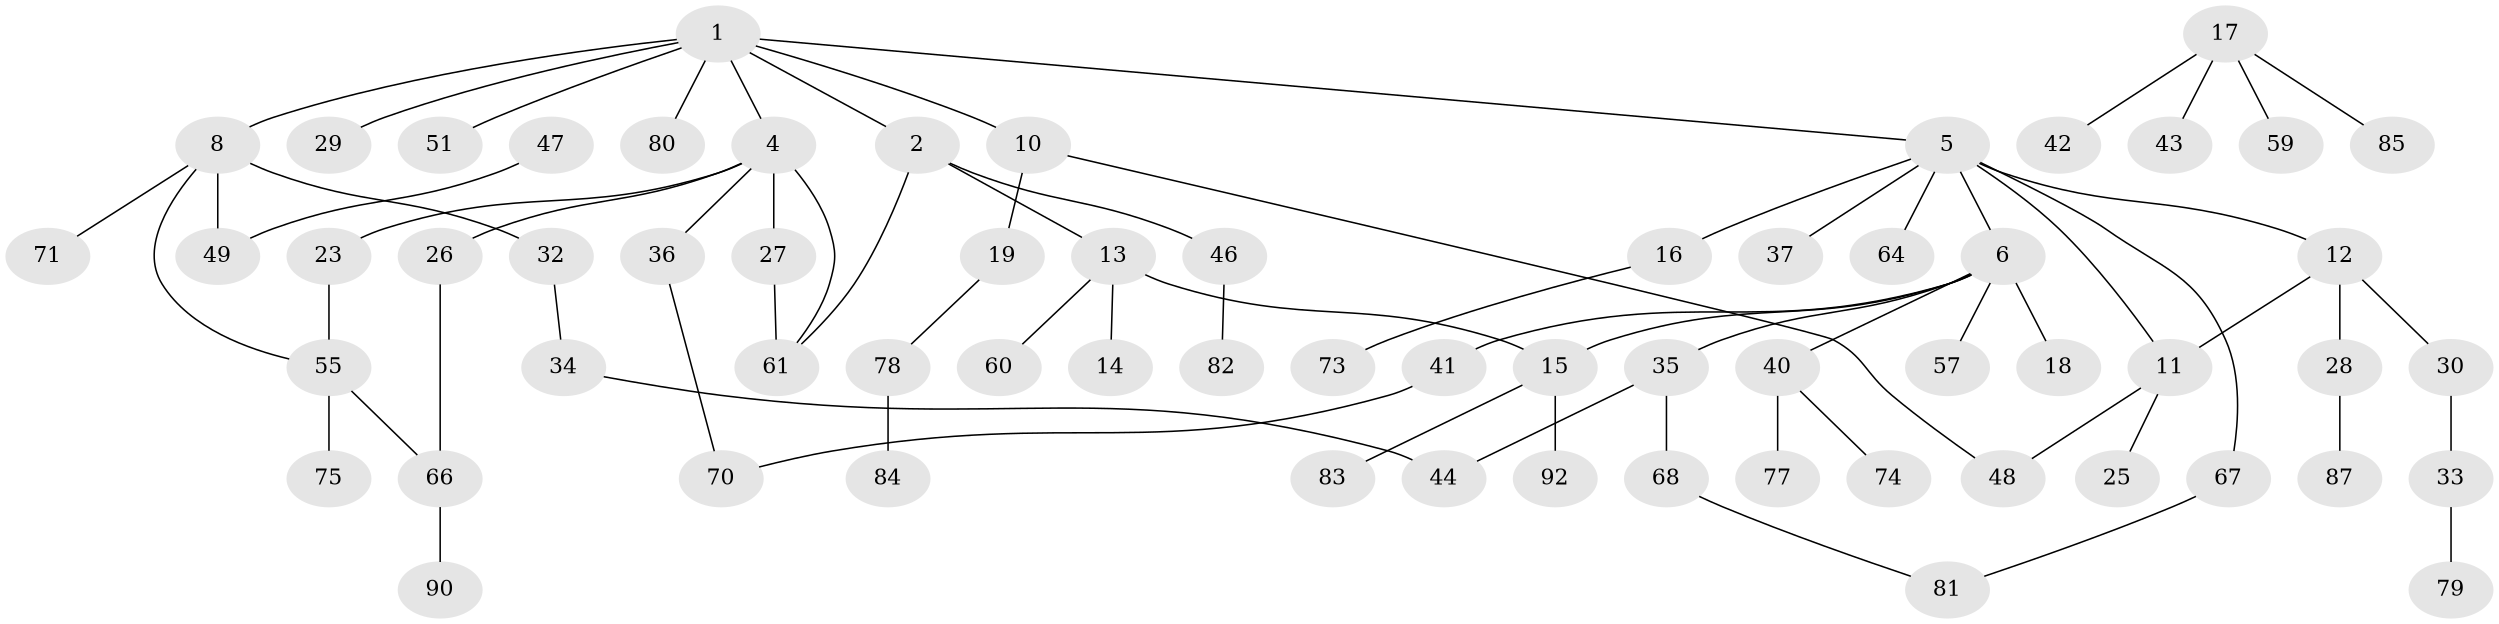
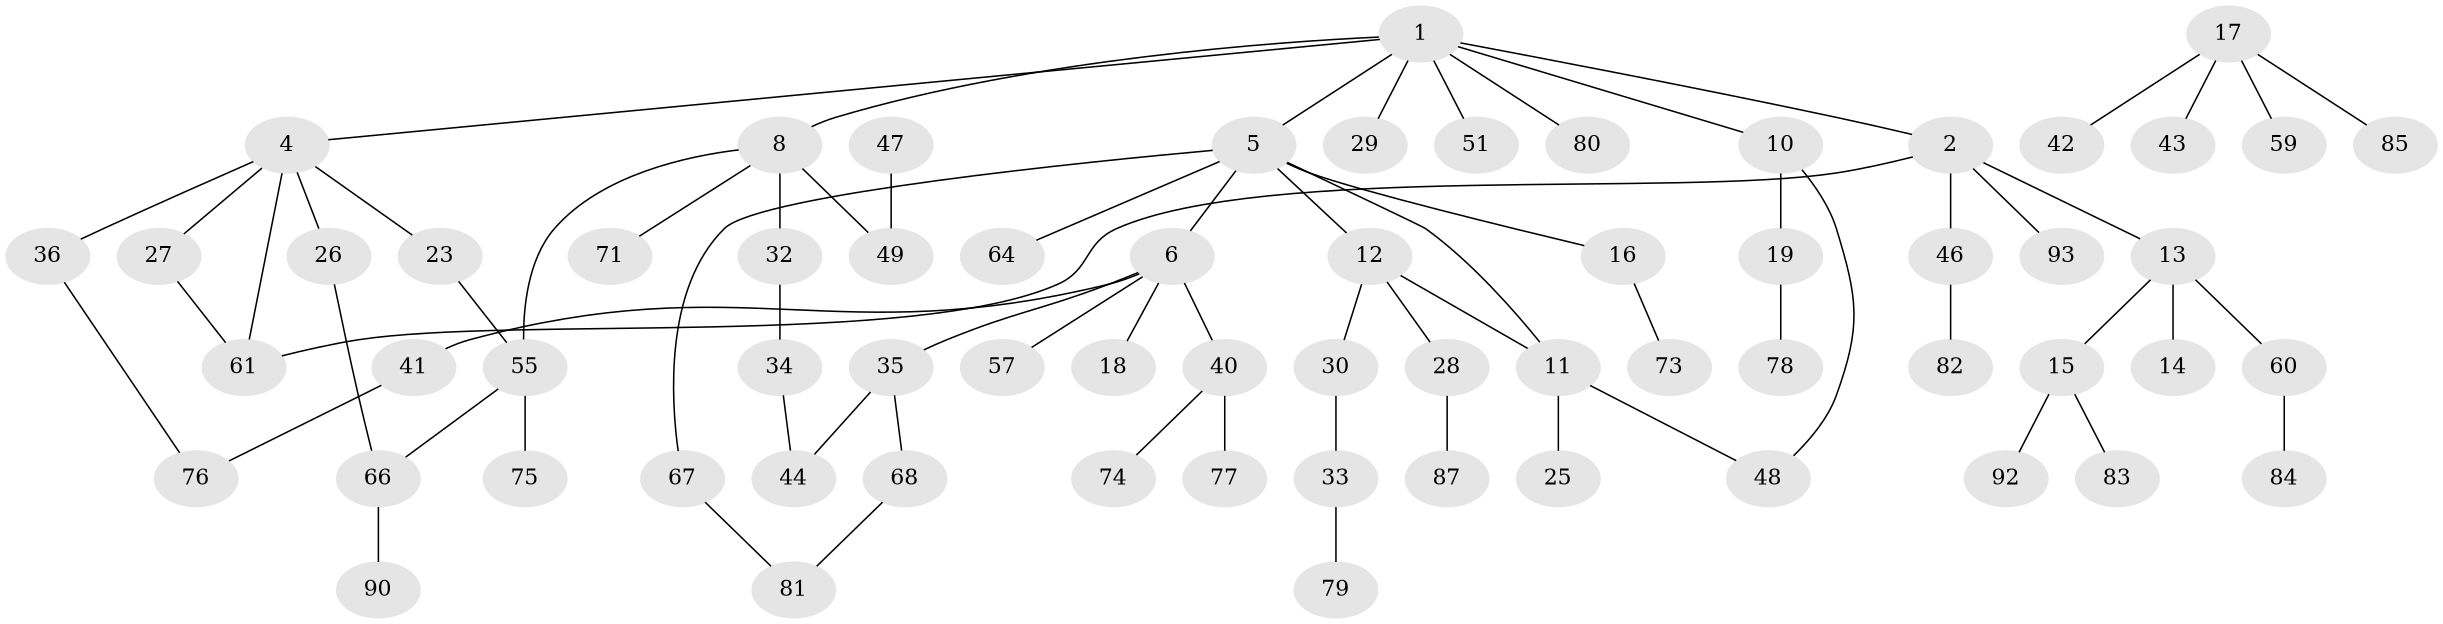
(1781, 256) -> none
none -> (2062, 256)
(1681, 323) -> none
(888, 423) -> (2284, 423)
(721, 479) -> (196, 479)
